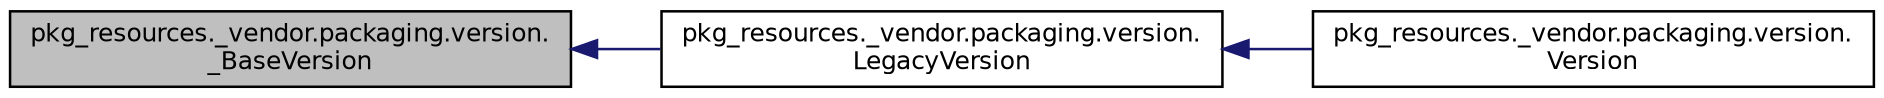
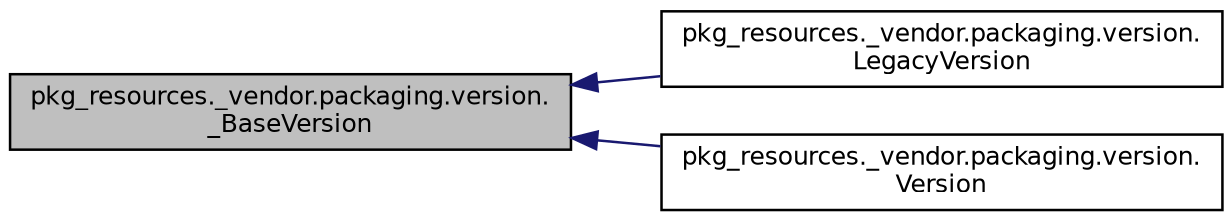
(1280, 49) -> (629, 143)
